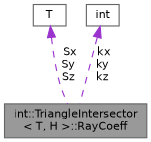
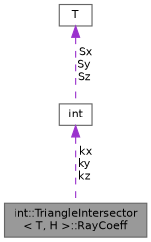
(57, 71) -> (76, 71)
